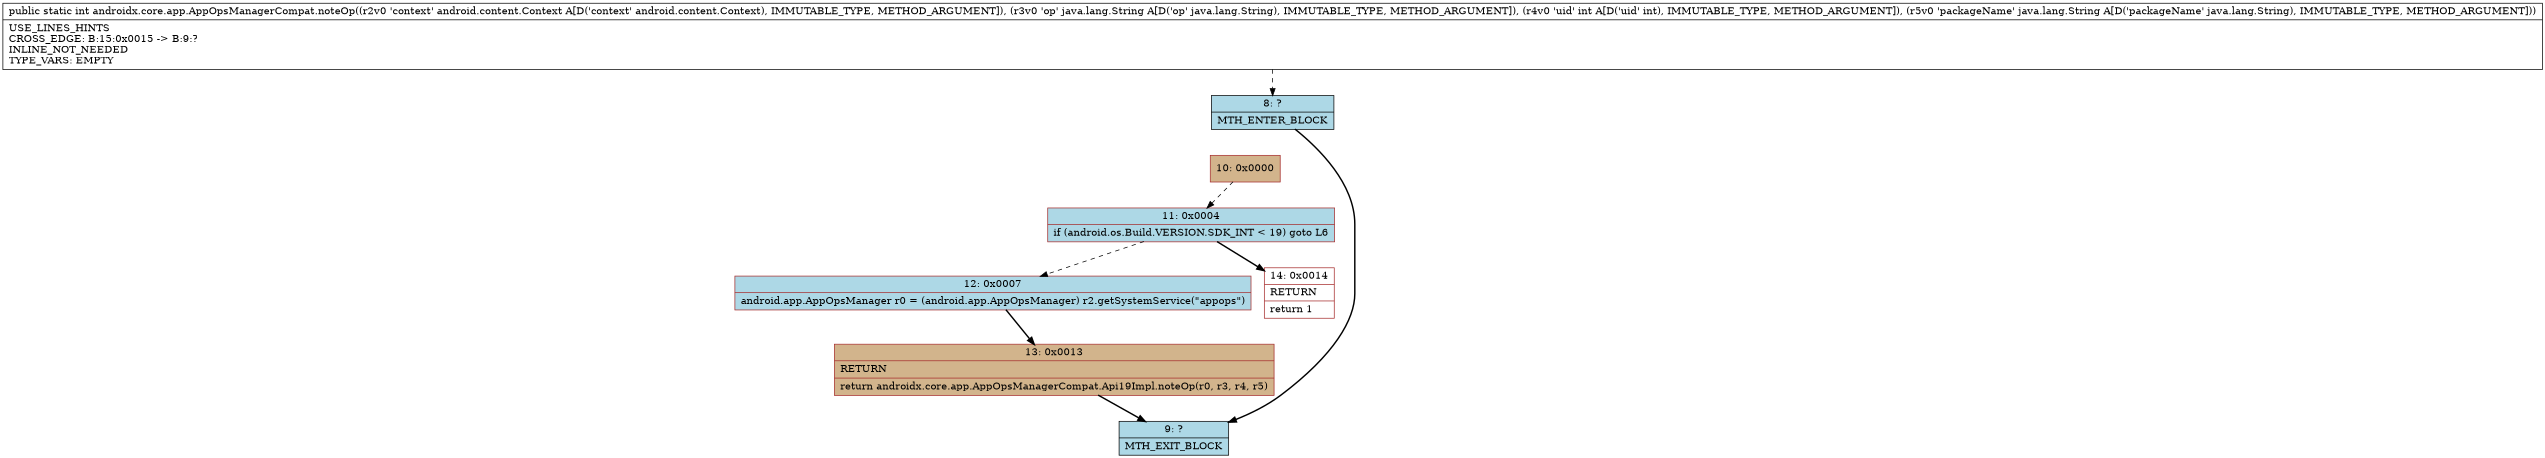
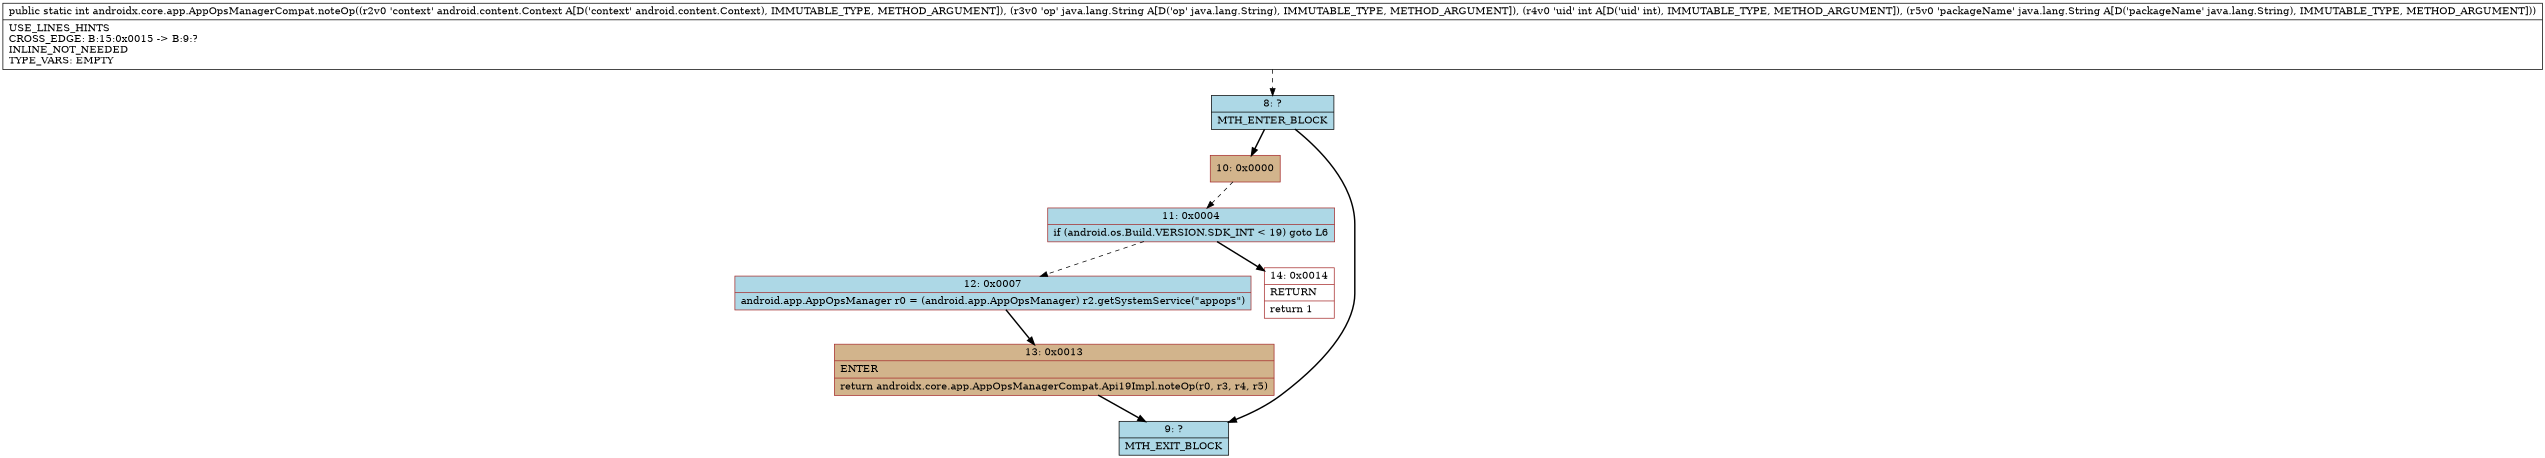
none -> (1260, 139)
(864, 369) -> (859, 369)
